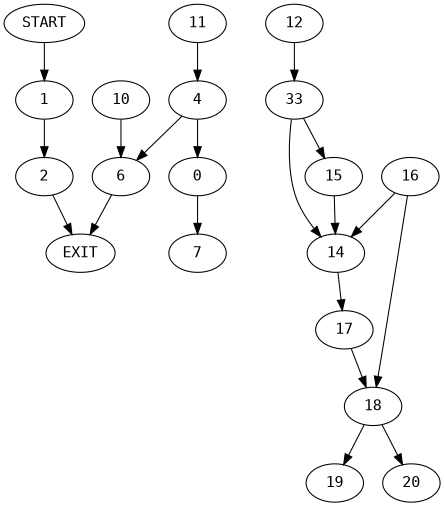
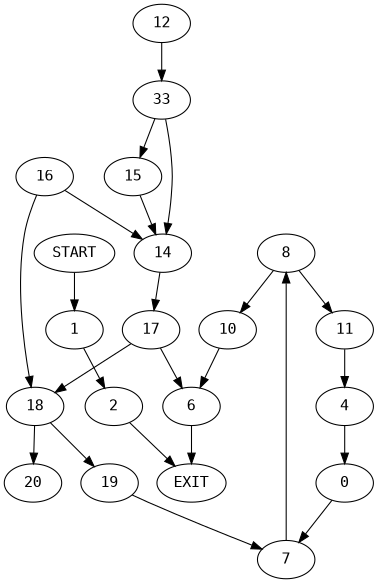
(163, 134) -> (169, 363)
none -> (286, 253)
none -> (192, 521)
